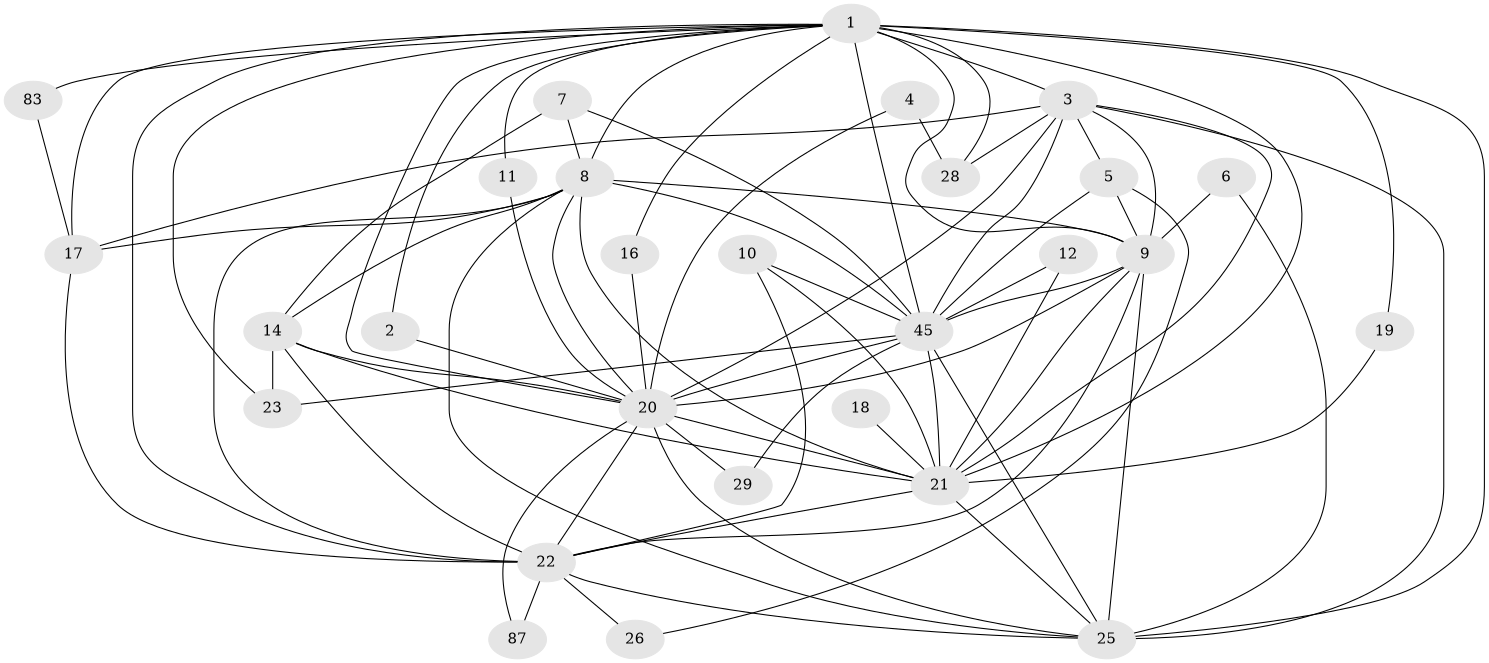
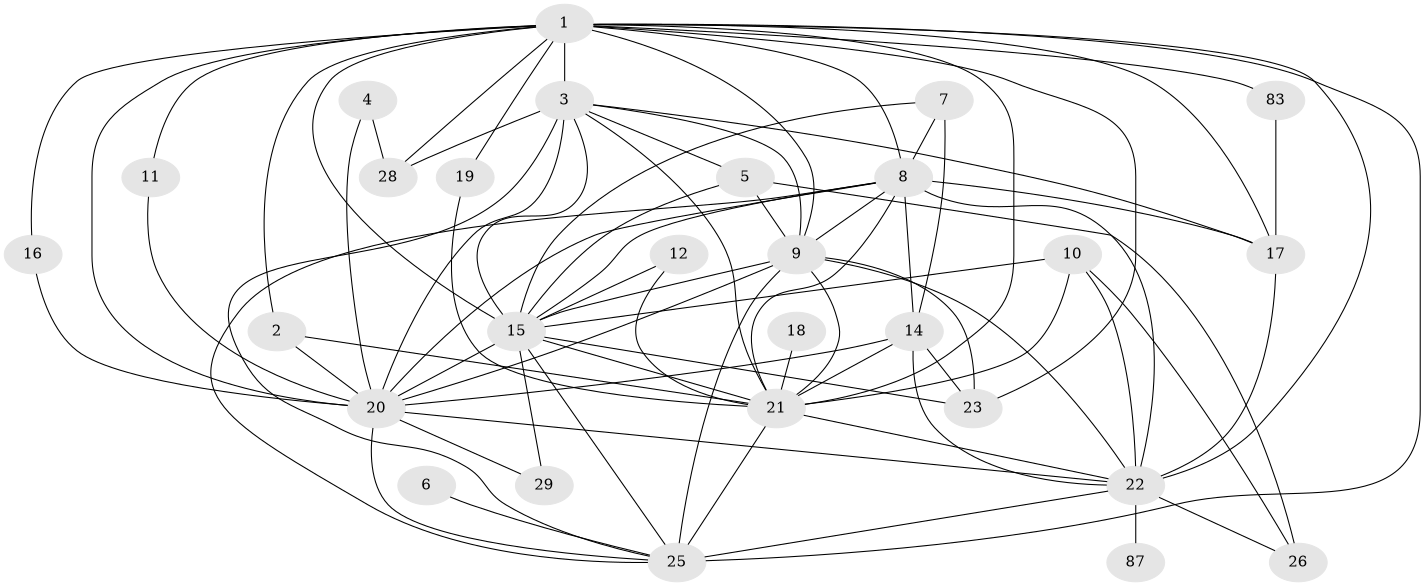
(1186, 216) -> (943, 303)
(924, 332) -> (517, 332)
none -> (1197, 401)
(794, 447) -> (560, 375)
(532, 503) -> none
